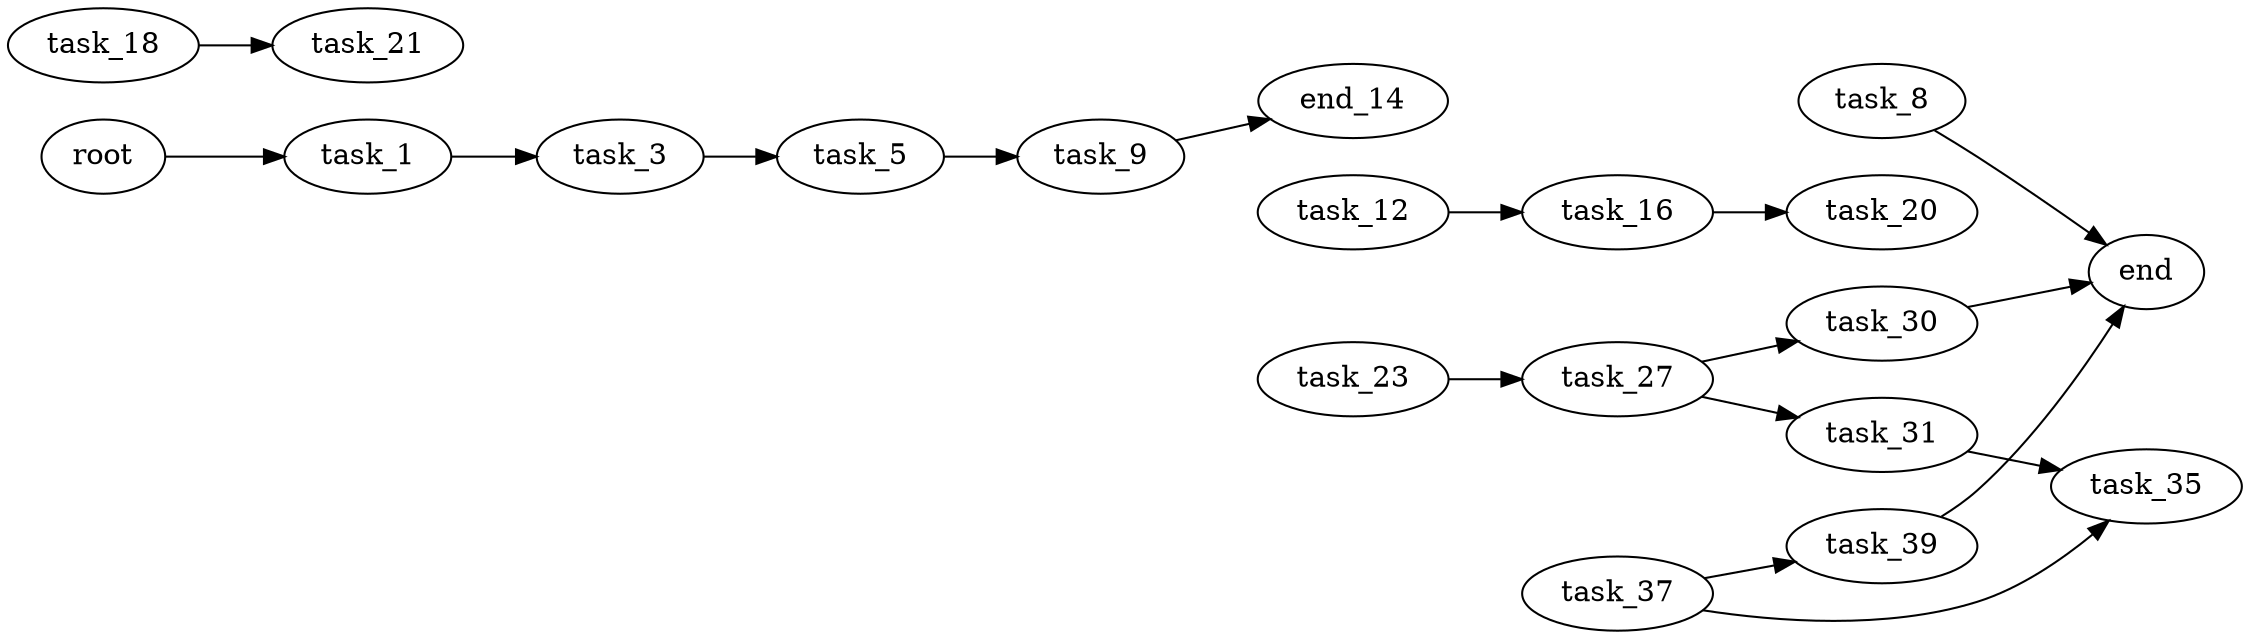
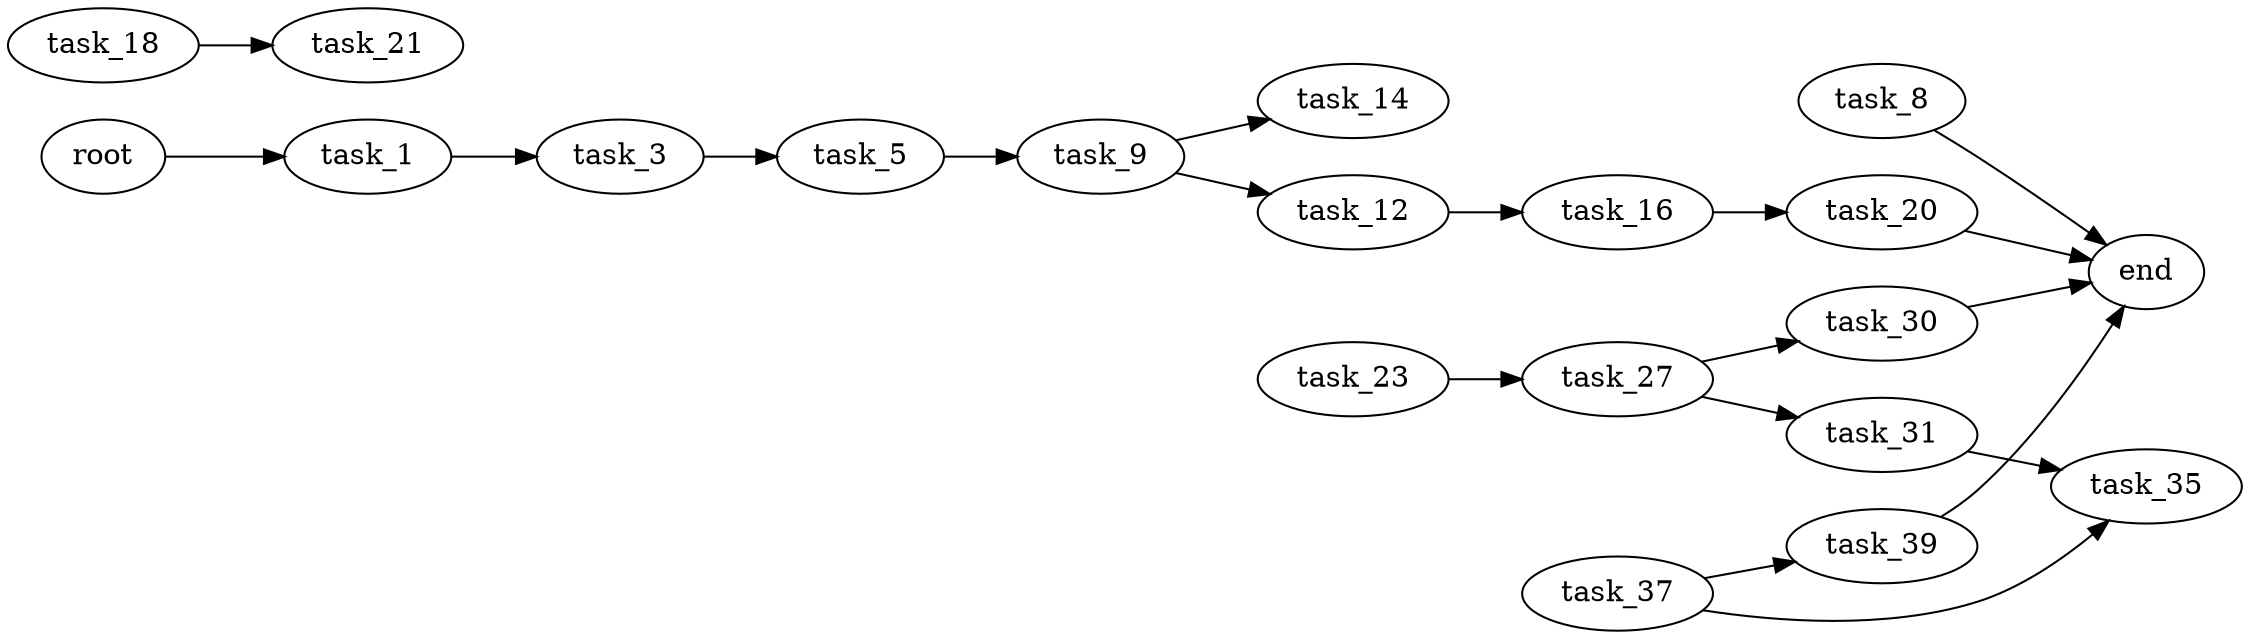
(1353, 101) -> (1353, 101)
none -> (1213, 181)
none -> (2018, 243)
